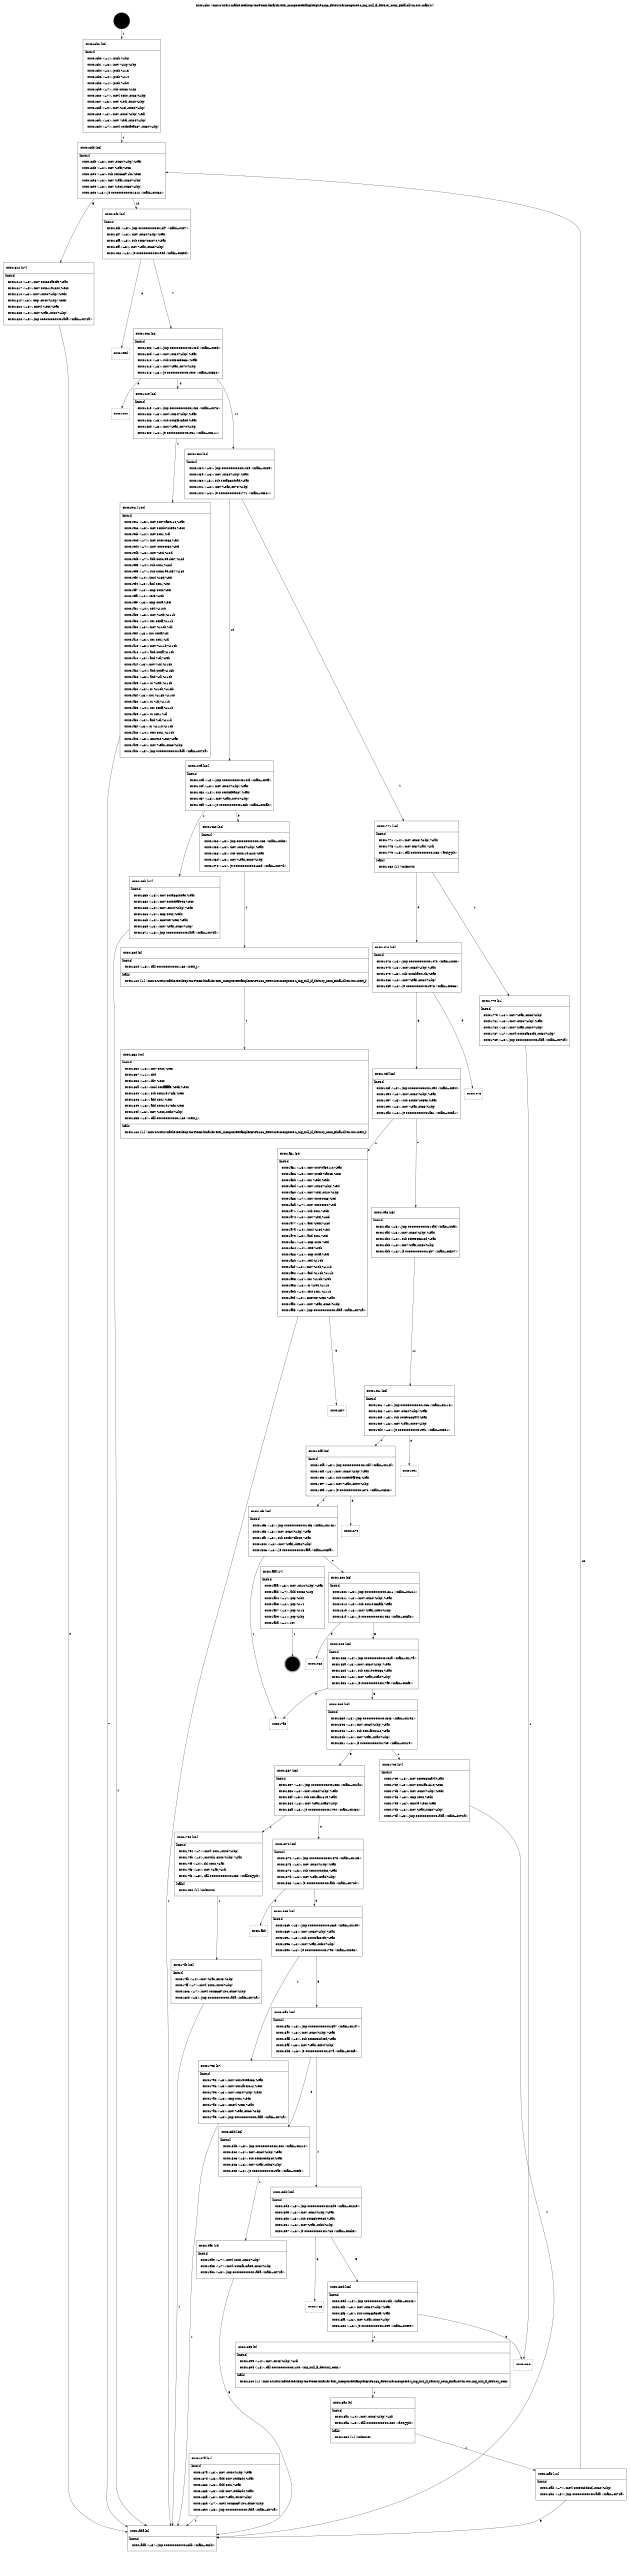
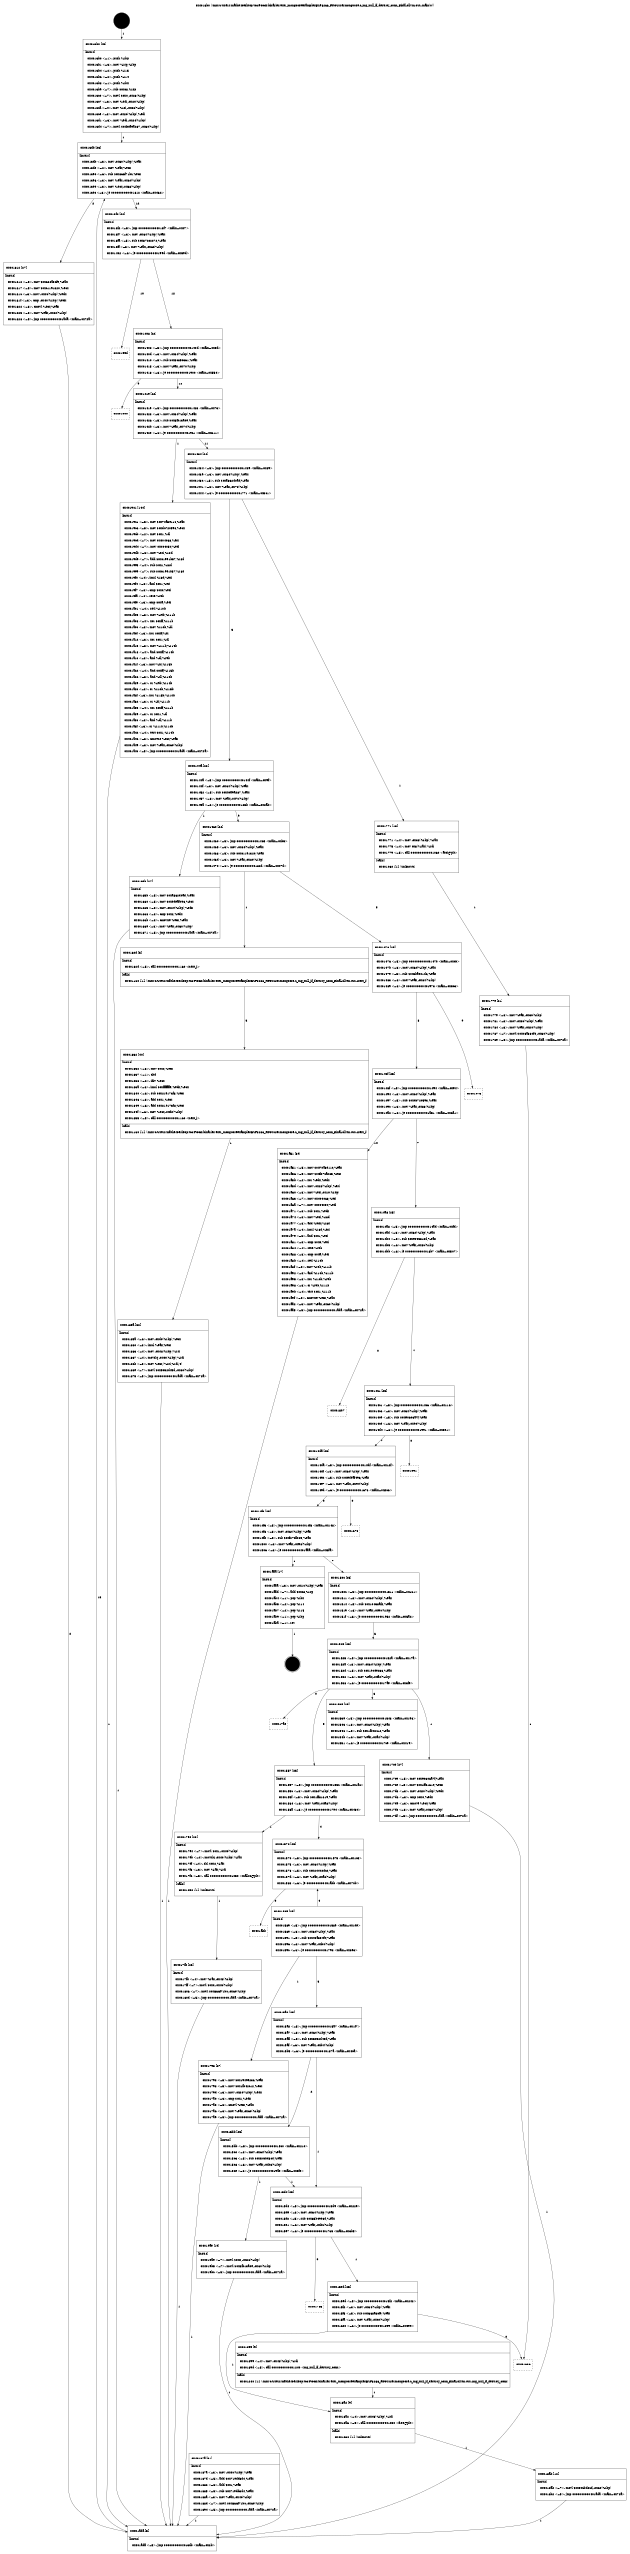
(93, 204) -> (93, 204)
(142, 294) -> (142, 294)
(173, 294) -> (173, 294)
(180, 384) -> (180, 384)
(232, 411) -> (203, 443)
(232, 630) -> (232, 630)
(417, 906) -> (330, 906)
(246, 1021) -> (246, 1021)
(580, 1140) -> (97, 1373)
(376, 1143) -> (376, 1143)
none -> (163, 1351)
(414, 1351) -> (414, 1351)
(333, 1360) -> (372, 1330)
(323, 1501) -> (323, 1501)
(252, 1637) -> (293, 1560)
(315, 1664) -> none
(108, 1724) -> (108, 1724)
(395, 1753) -> (427, 1721)
(346, 1757) -> (314, 1724)
(314, 1896) -> (317, 1899)
none -> (289, 2181)
(356, 2259) -> (356, 2259)
(373, 2336) -> (226, 2366)
(229, 2392) -> (229, 2392)
(540, 2521) -> (540, 2521)
